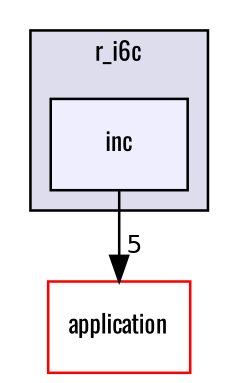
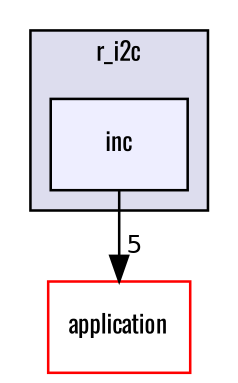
(119, 55) -> (119, 55)
